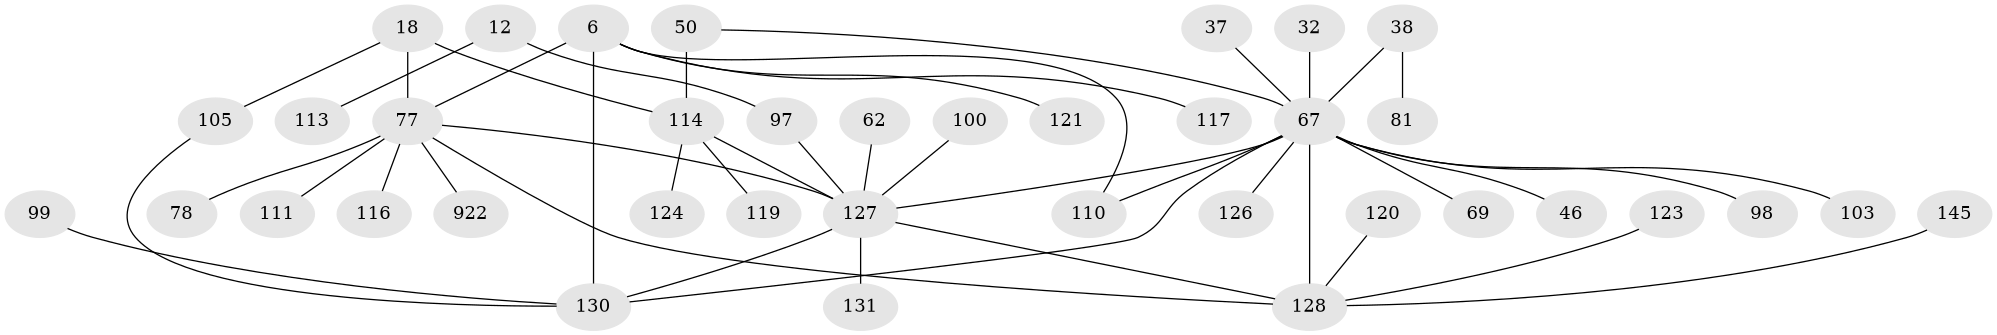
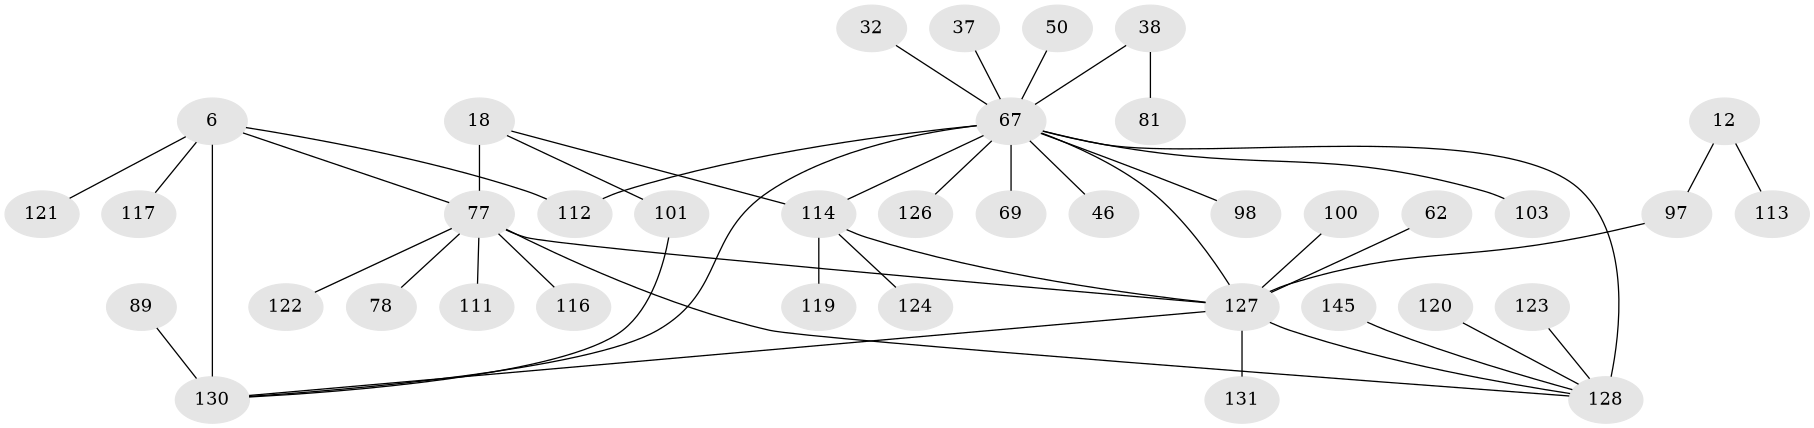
(686, 75) -> (916, 167)
(215, 121) -> (672, 214)
(40, 214) -> (141, 307)
(471, 214) -> (286, 307)
(1089, 214) -> (575, 214)
